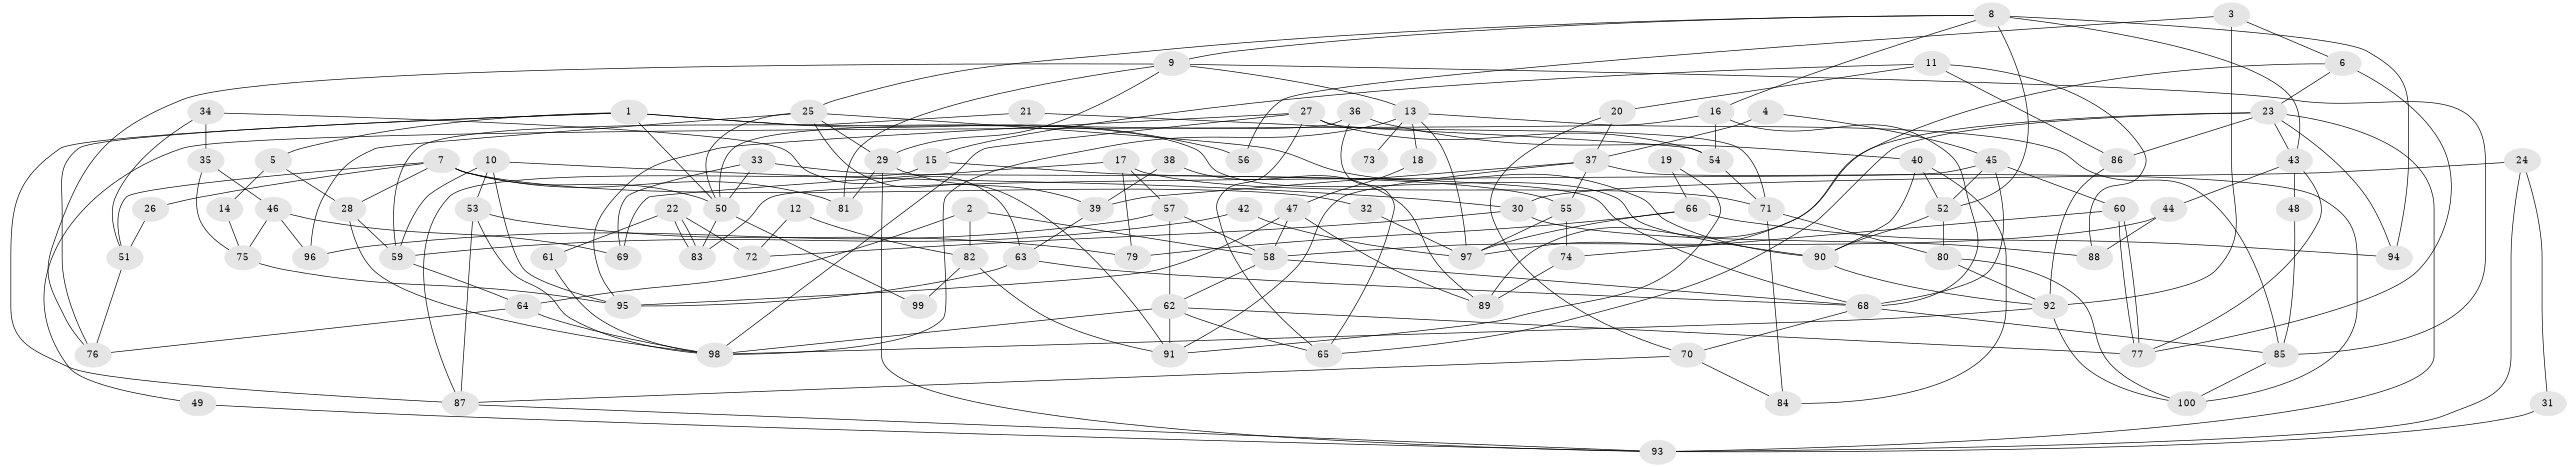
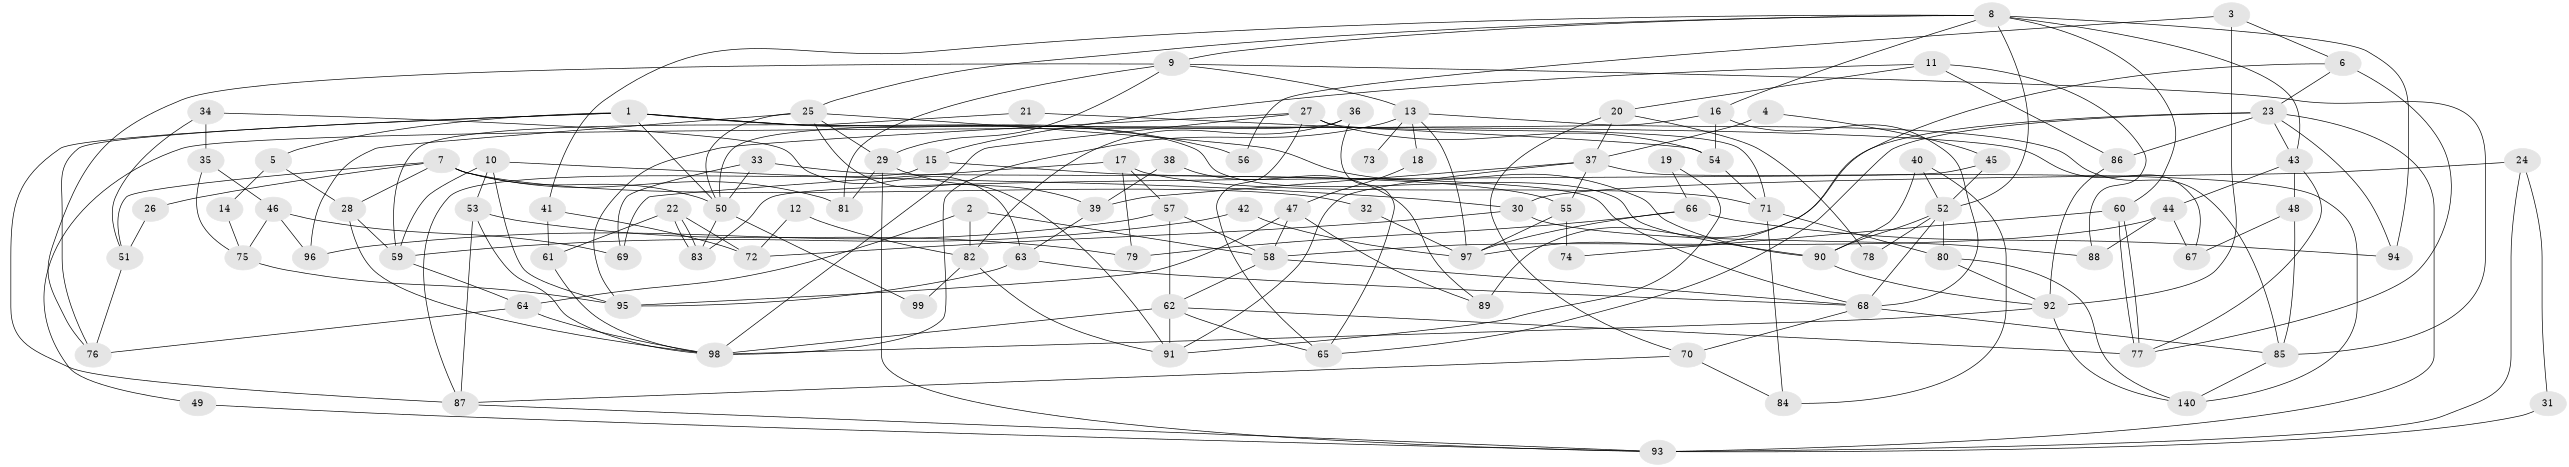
(1594, 145) -> (1122, 140)
(2056, 185) -> (2150, 82)
none -> (547, 209)
none -> (1869, 258)
none -> (2192, 258)
(1989, 271) -> (1904, 258)
(1525, 283) -> none
(2187, 404) -> (2187, 404)
